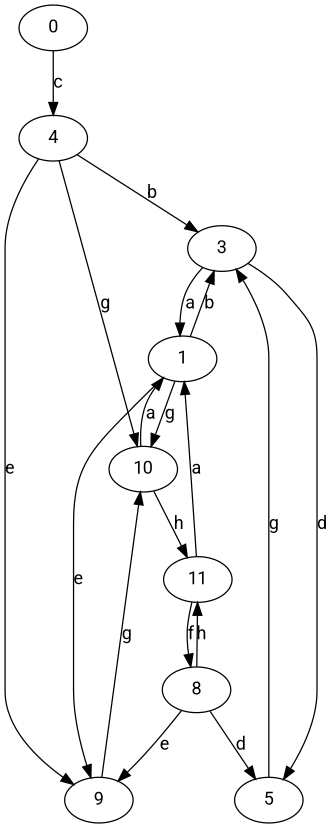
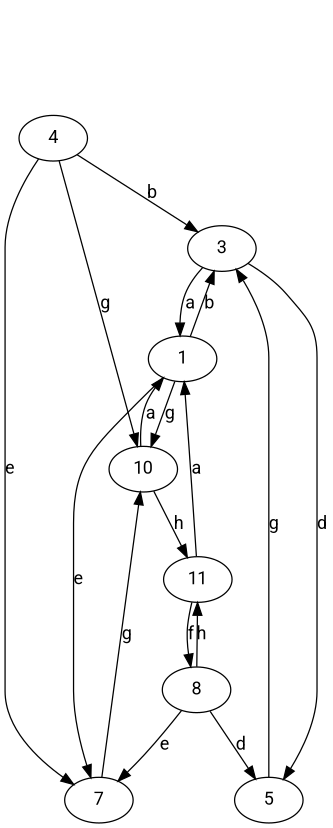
(53, 28) -> none
(99, 800) -> (99, 800)
